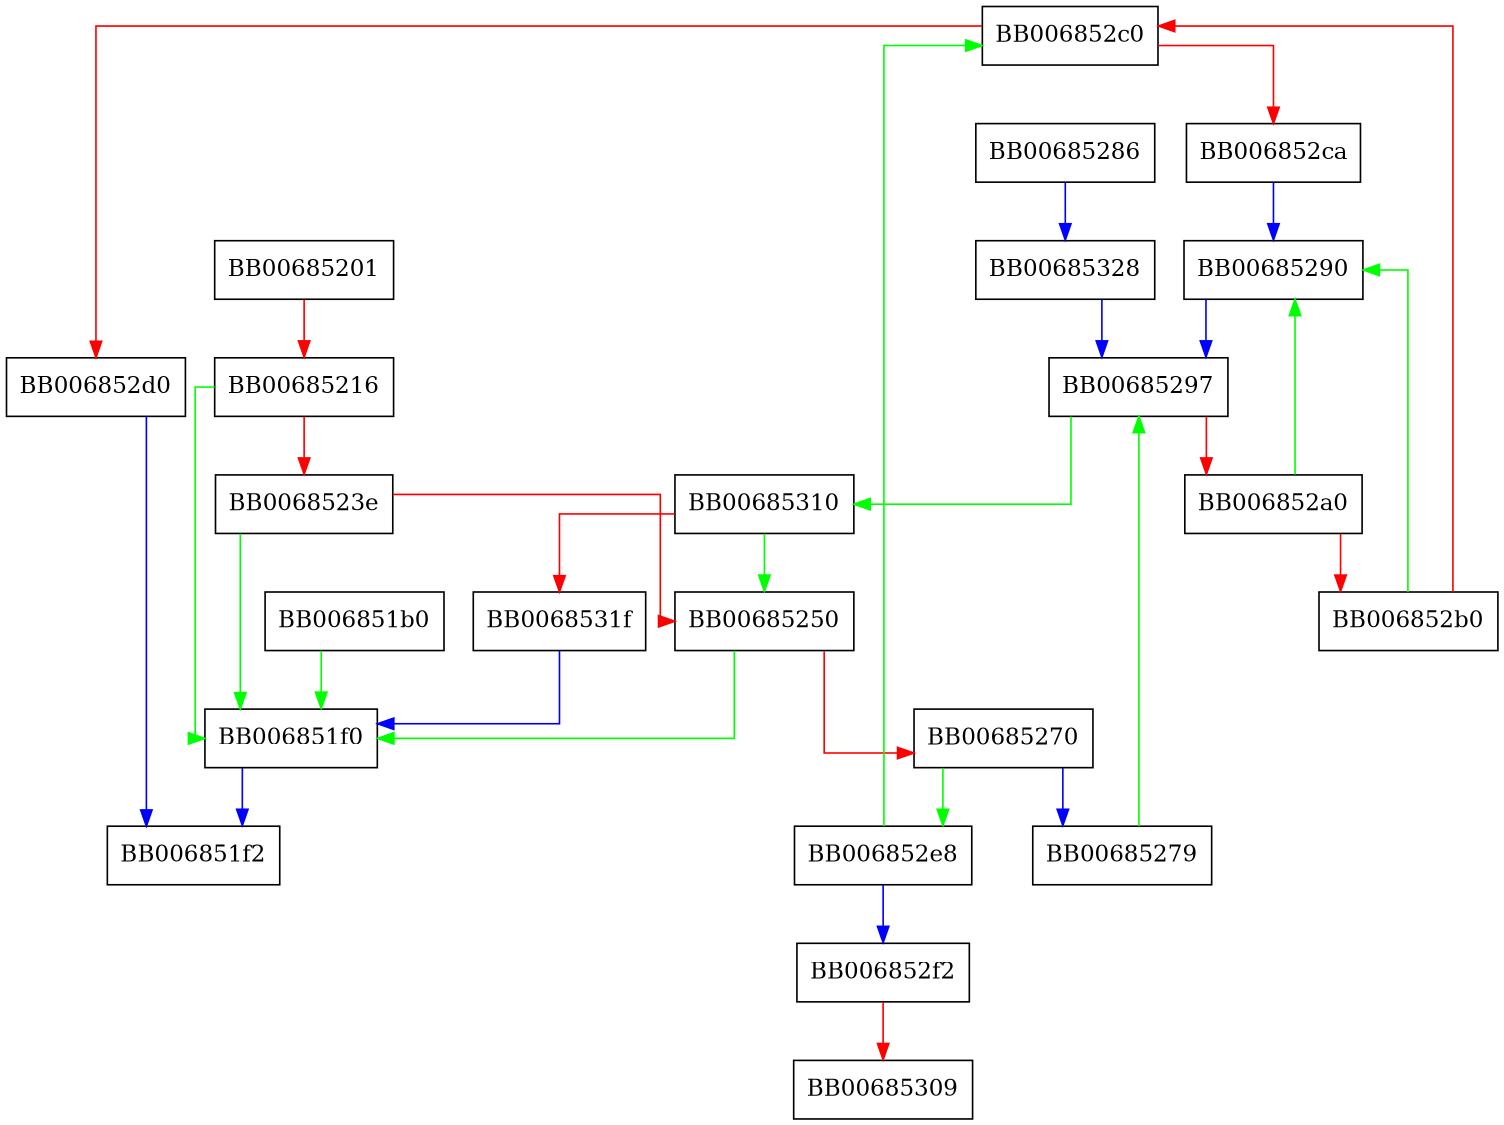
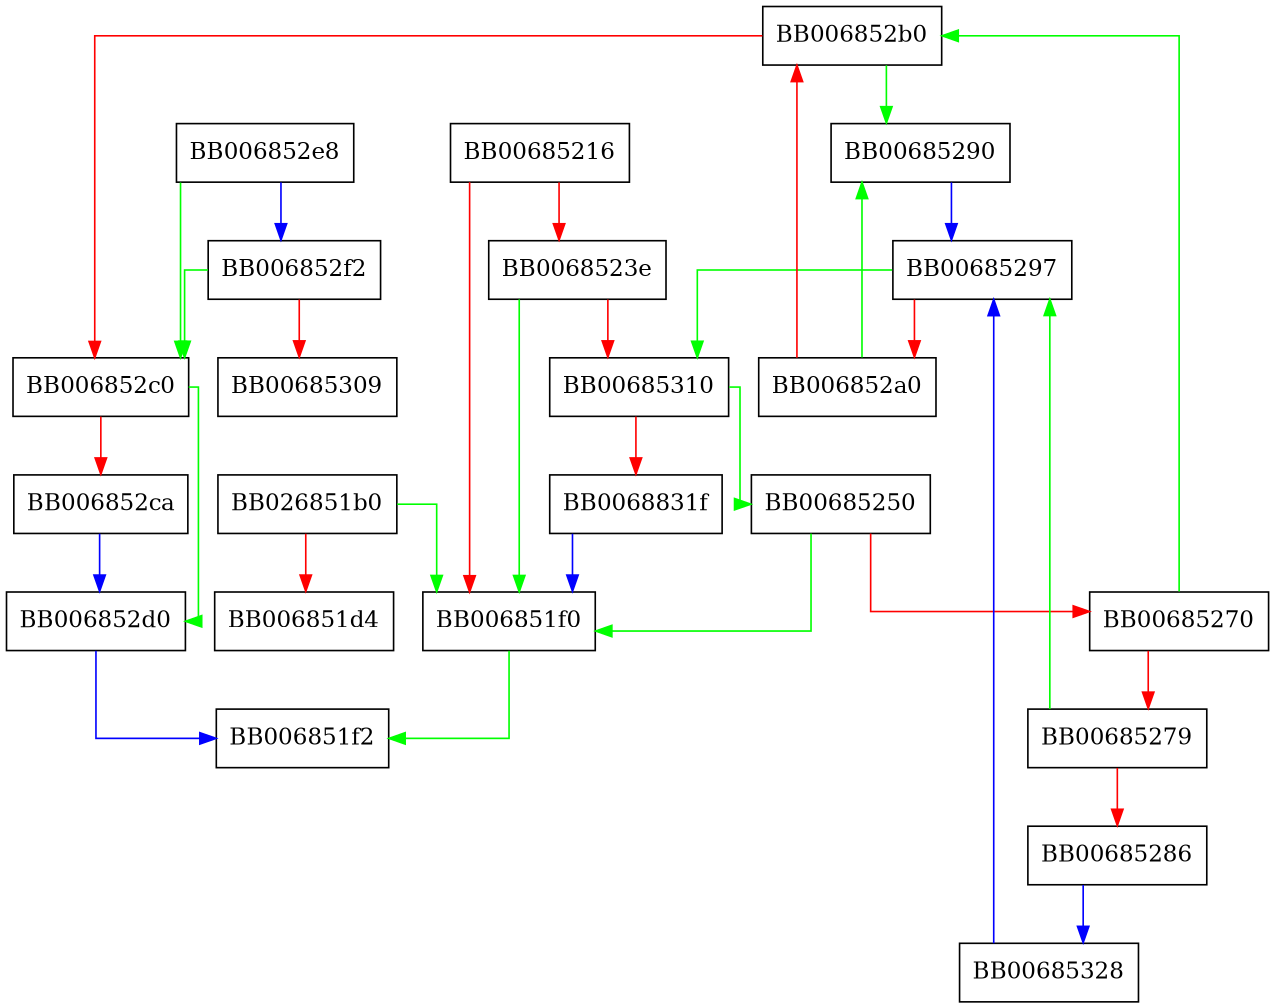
(381, 26) -> (198, 500)
(1273, 203) -> (100, 554)
(304, 270) -> none
none -> (185, 294)
(591, 494) -> (608, 320)
(195, 553) -> (470, 379)
none -> (304, 621)
(355, 621) -> (307, 504)
(559, 621) -> (636, 504)
(242, 789) -> (501, 738)
(943, 789) -> (1179, 203)
(1063, 789) -> (1148, 672)
none -> (1117, 789)
